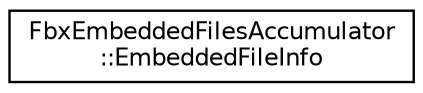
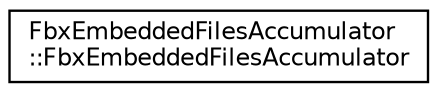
(212, 46) -> (219, 46)
